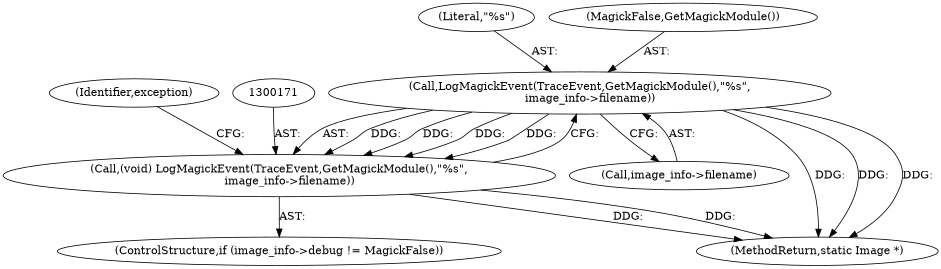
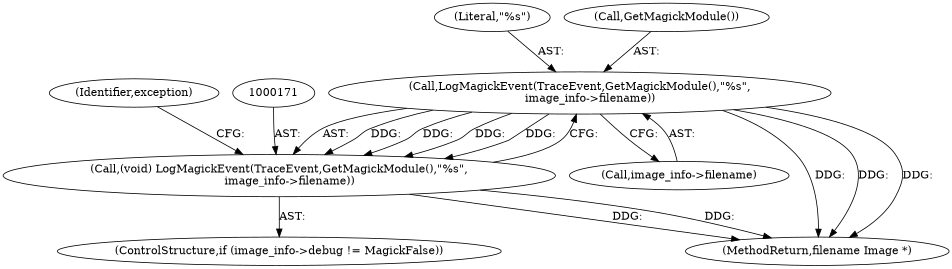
(683, 17) -> (667, 17)
(274, 93) -> (274, 93)
(817, 251) -> (817, 251)
